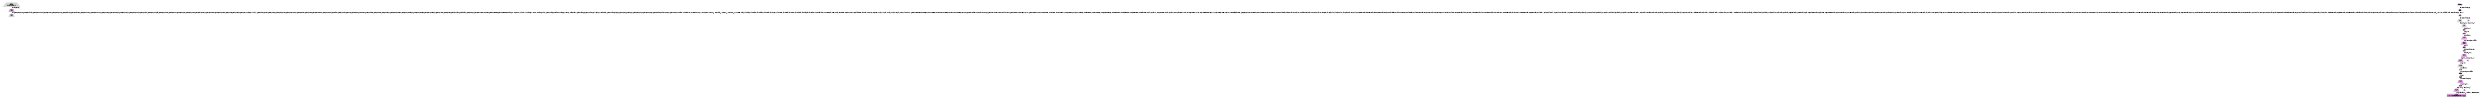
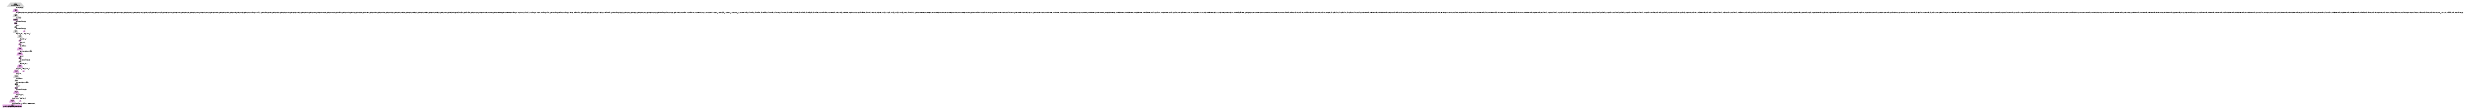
none -> (16, 18)
